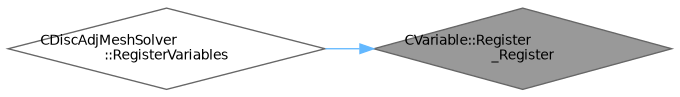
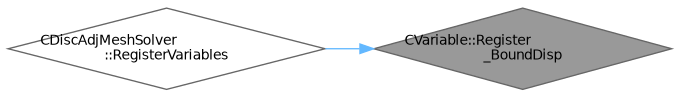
(523, 49) -> (523, 49)
